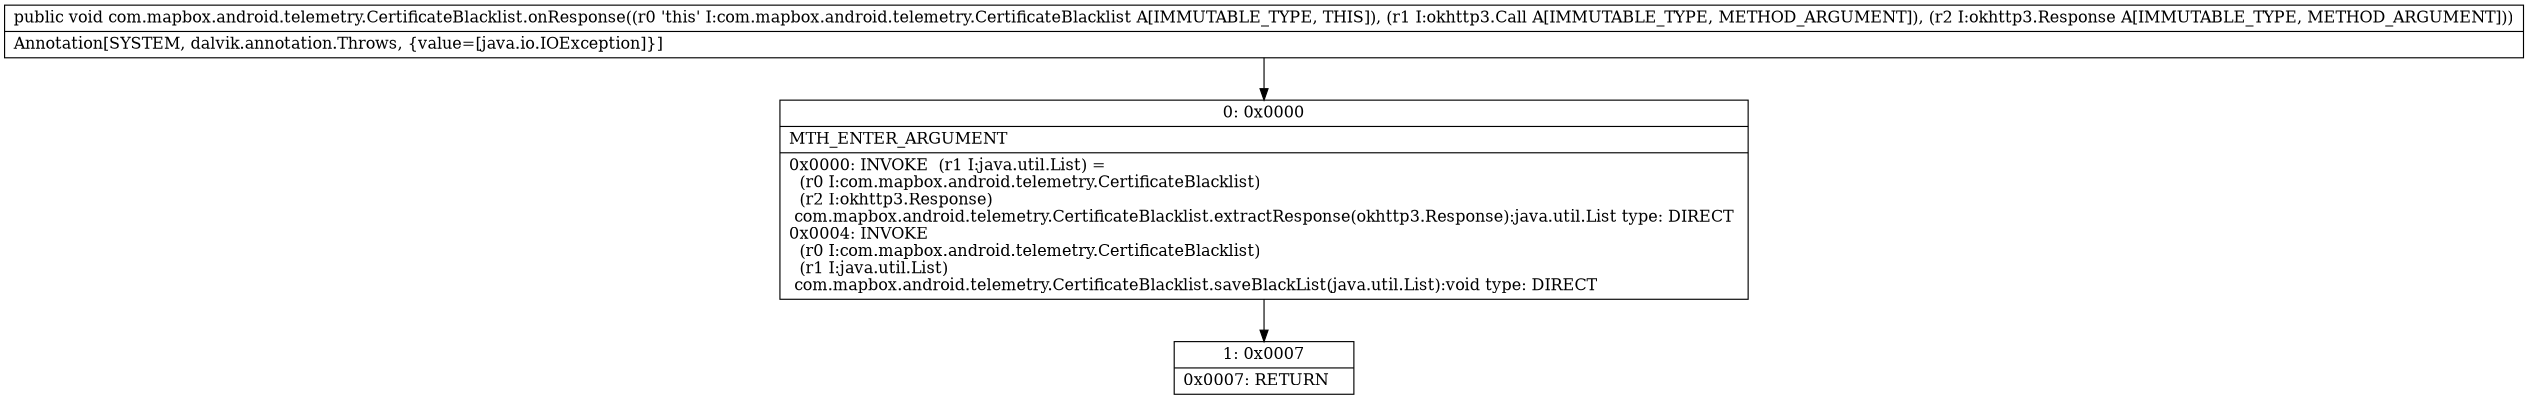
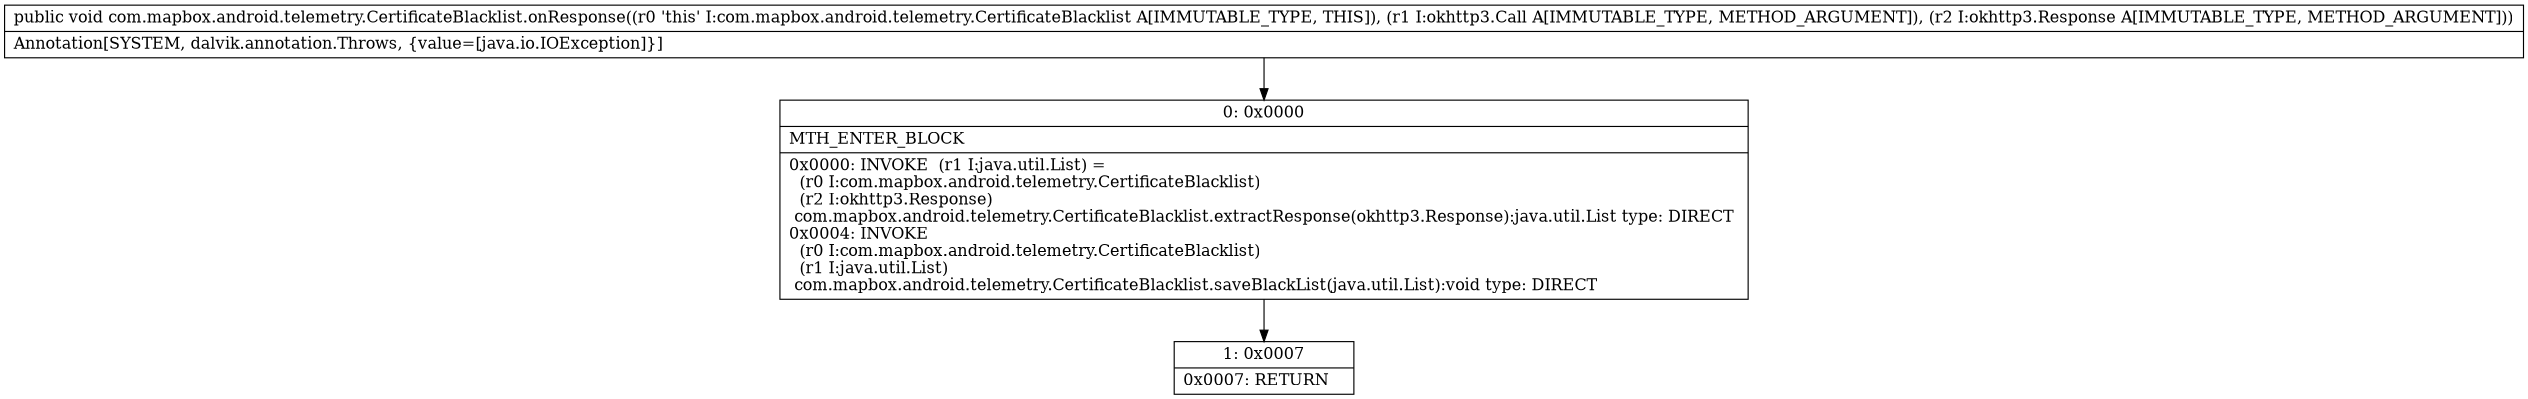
(898, 139) -> (877, 139)
